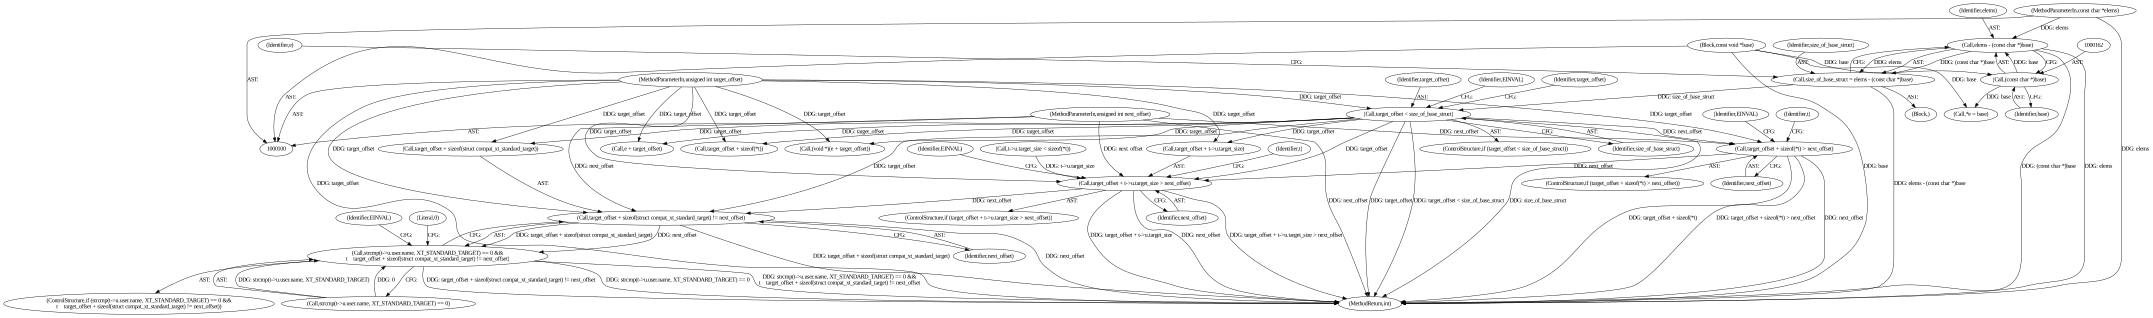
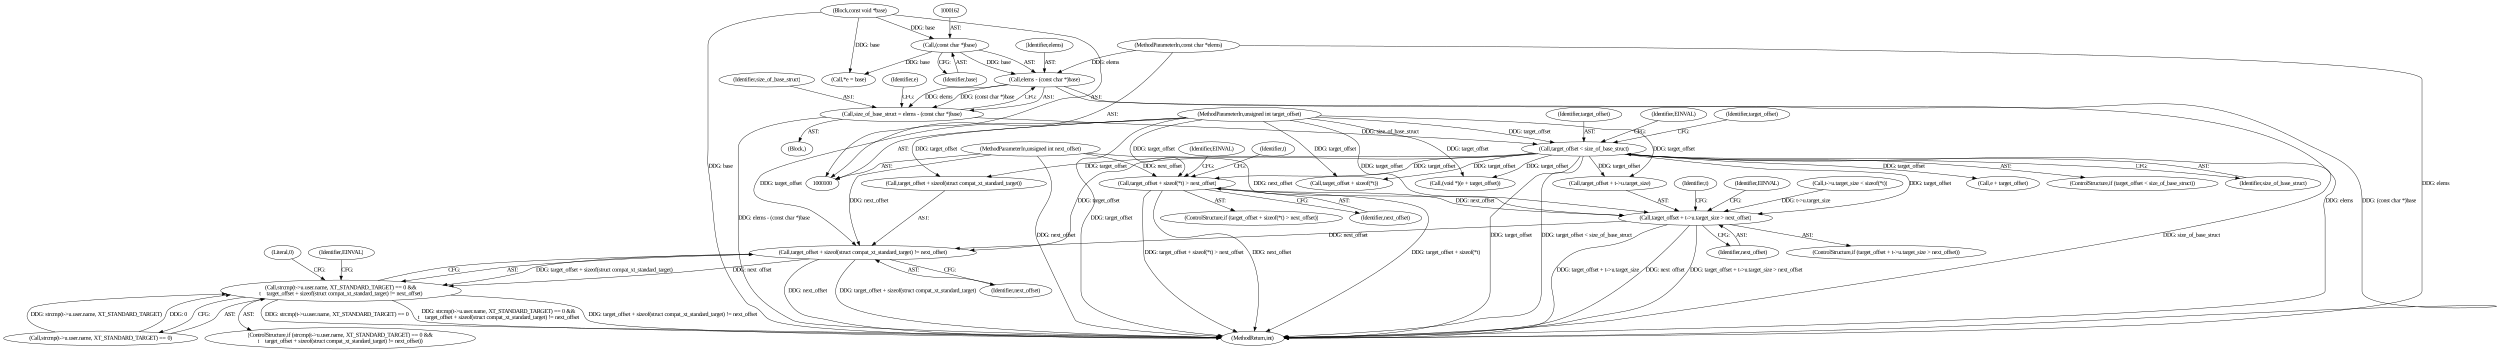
(2044, 59) -> none
(657, 110) -> none
(1683, 132) -> (1435, 166)
